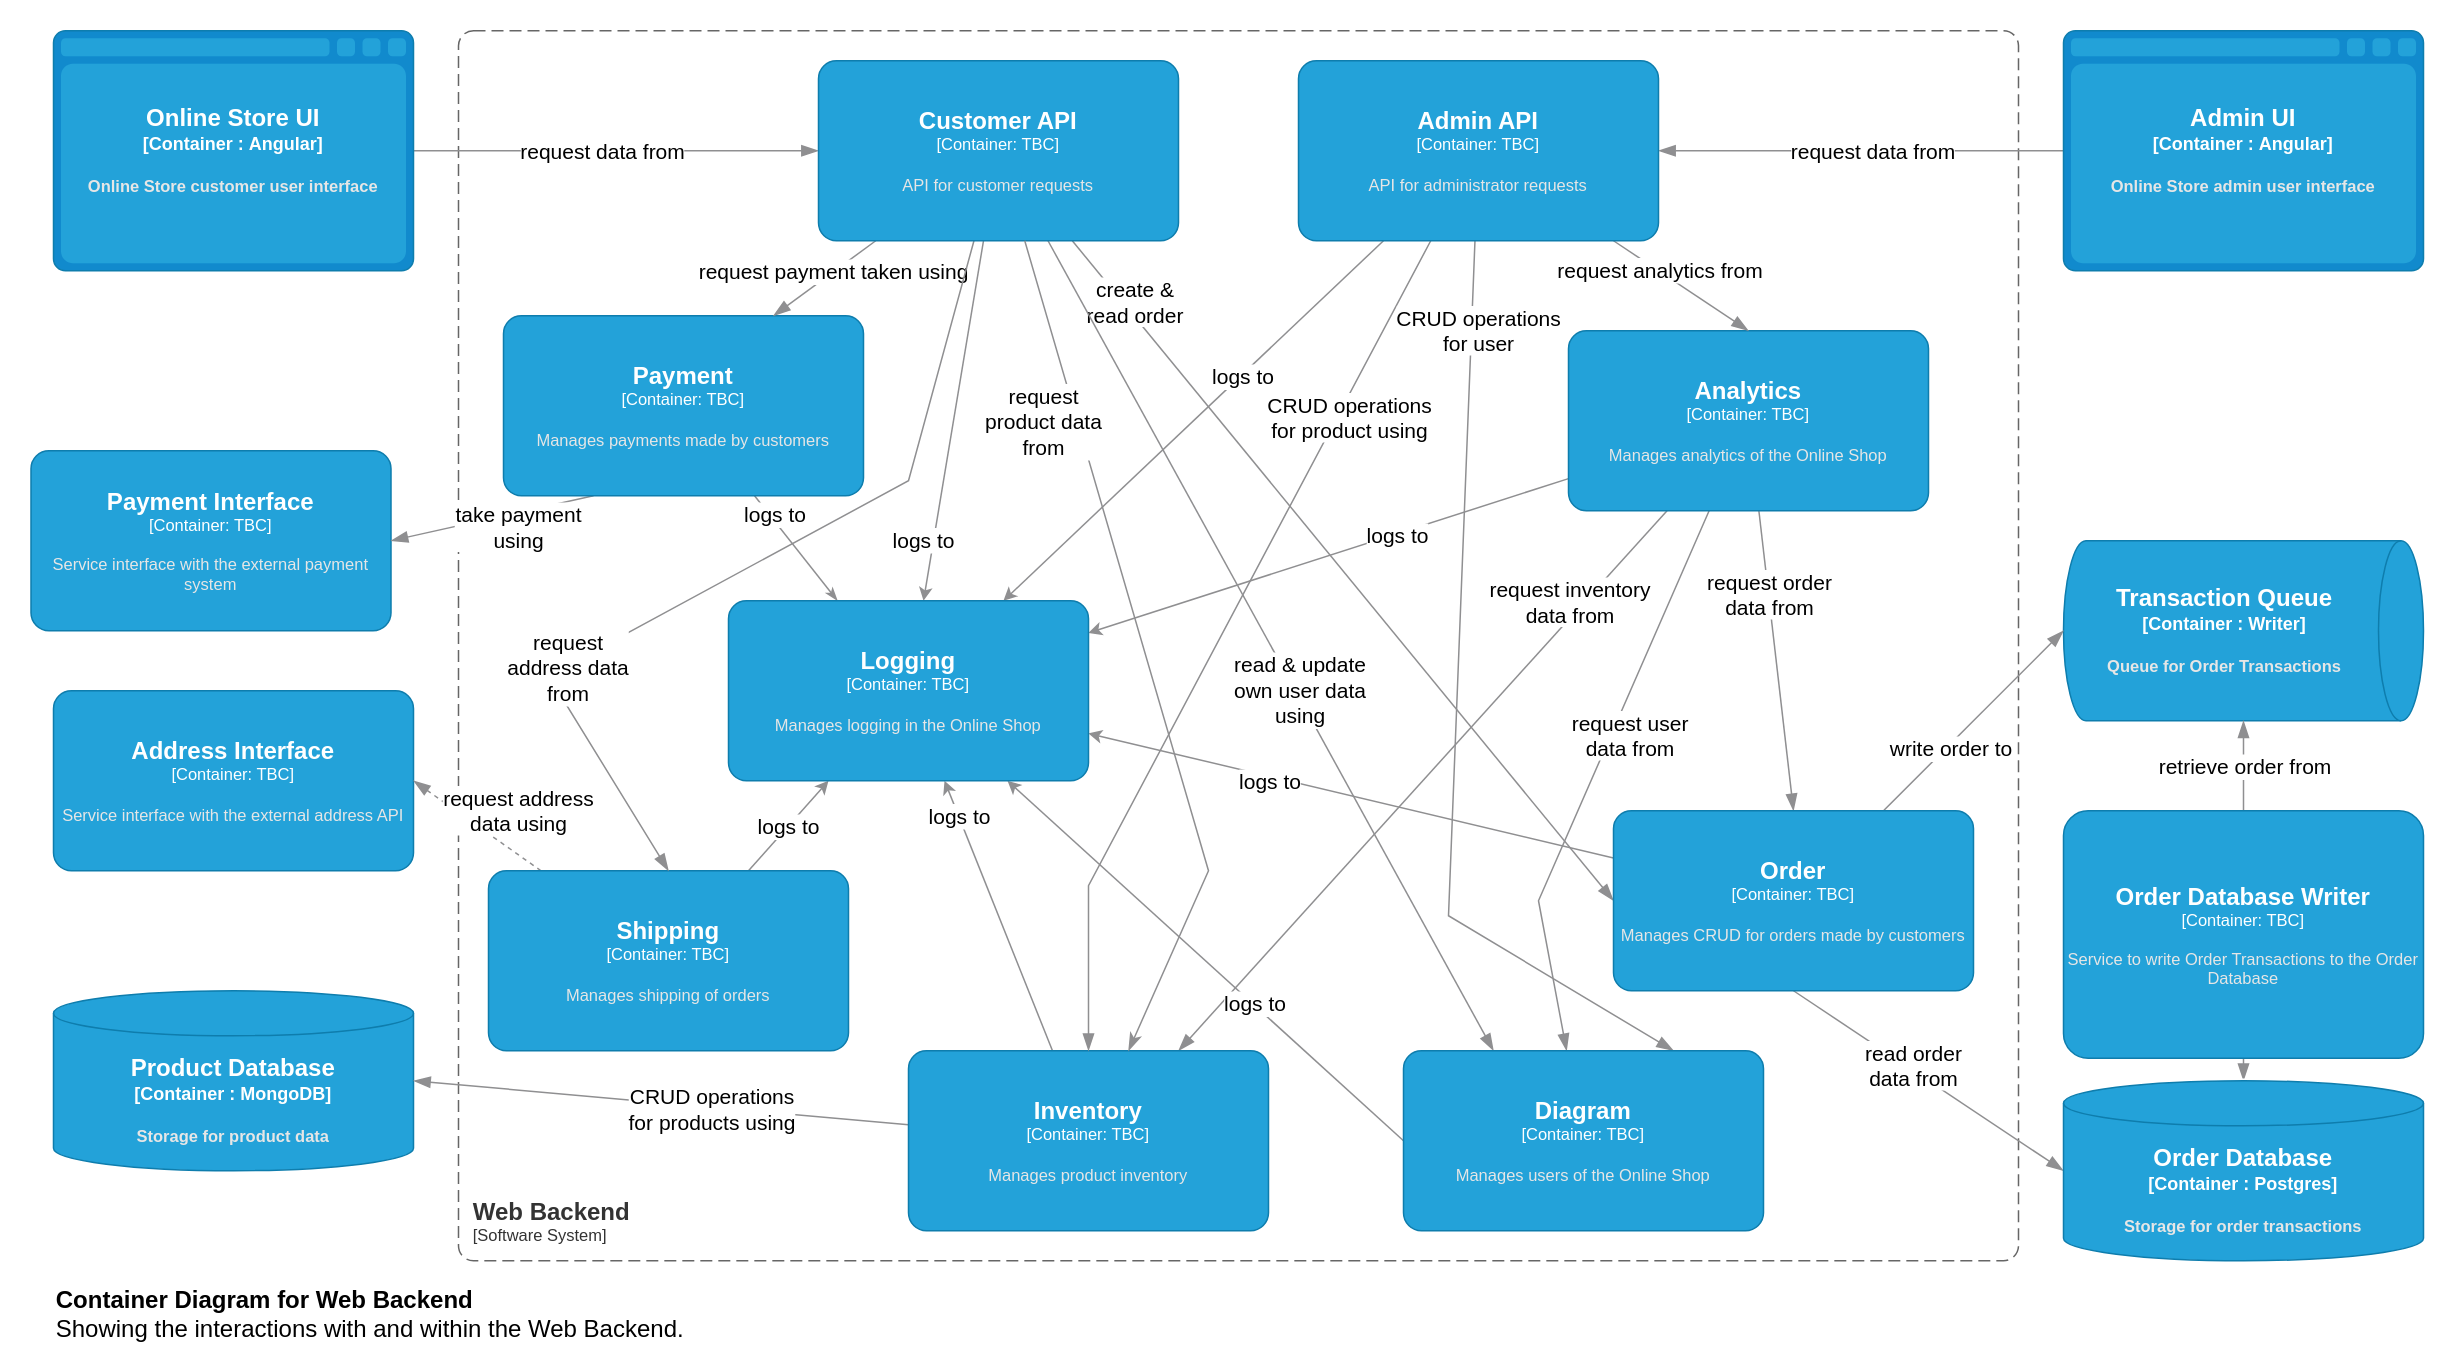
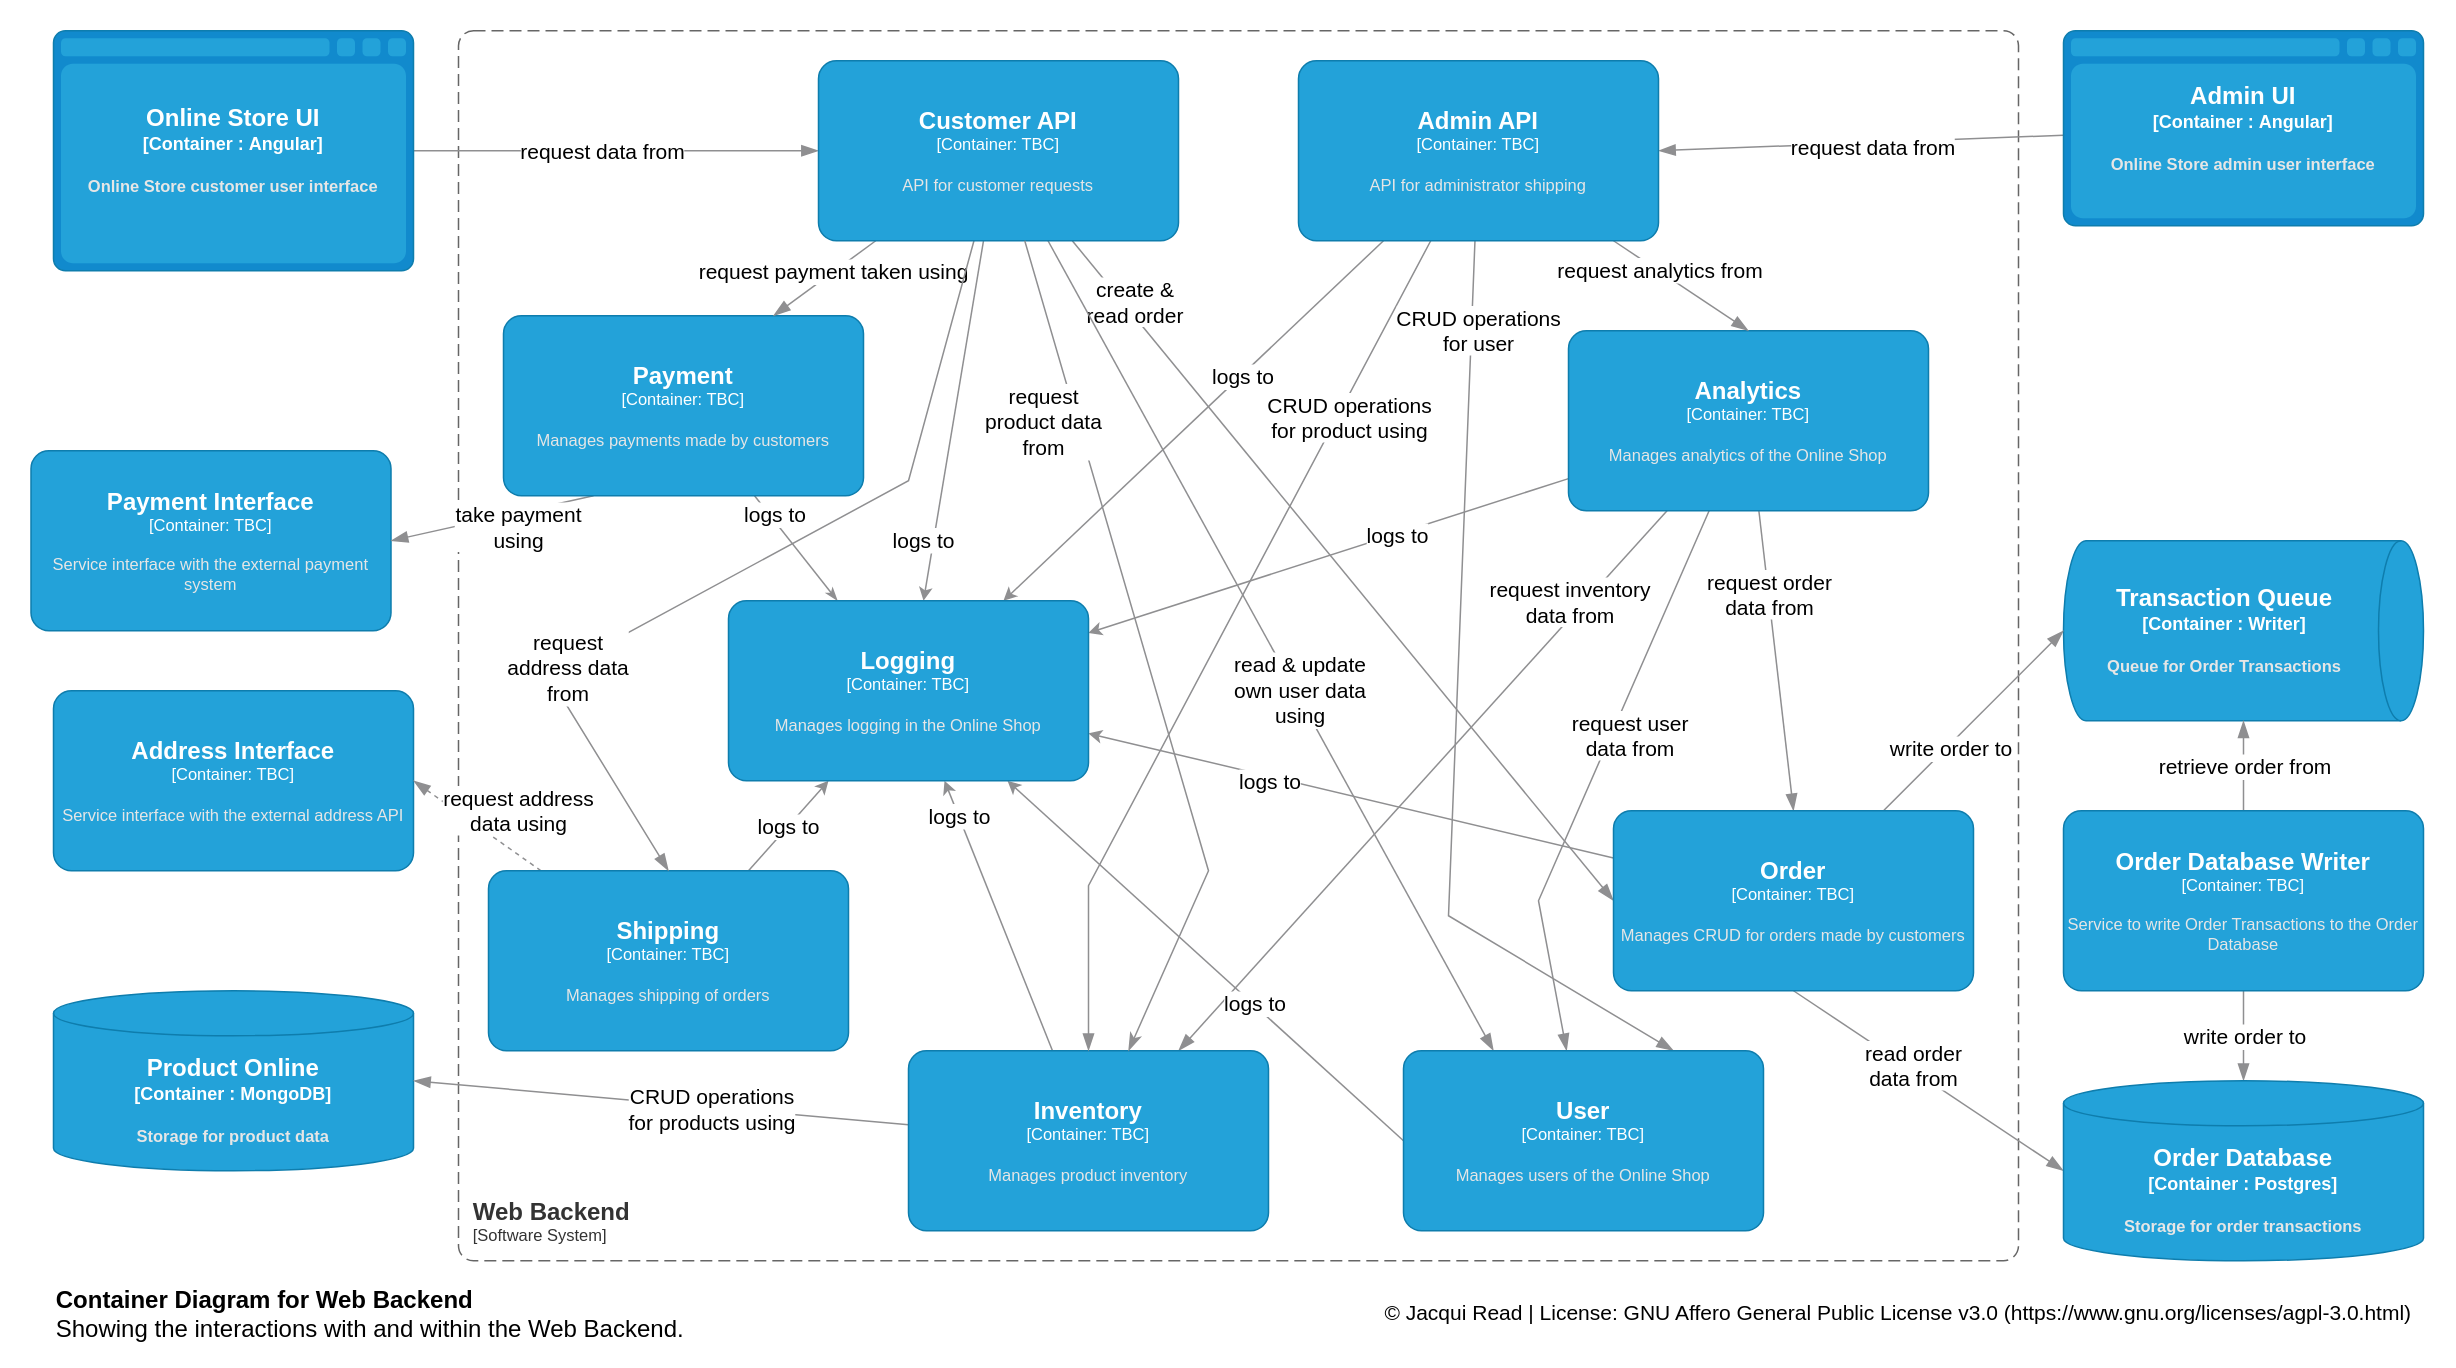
(1478, 151) -> (1478, 151)
(2243, 151) -> (2243, 128)
(2243, 935) -> (2243, 901)
(233, 1100) -> (233, 1100)
(1583, 1141) -> (1583, 1141)
none -> (1898, 1313)
